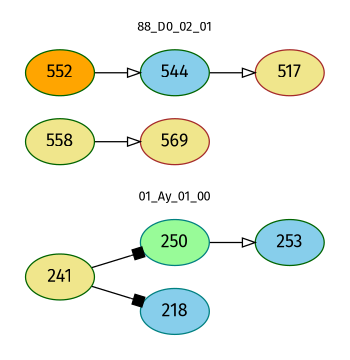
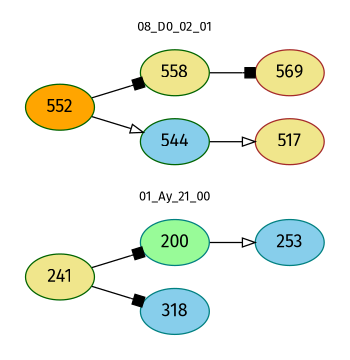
(175, 27) -> (175, 27)
none -> (111, 92)
(111, 142) -> (226, 73)
(175, 197) -> (175, 197)
(175, 243) -> (175, 243)
(290, 243) -> (290, 243)
(175, 311) -> (175, 311)
